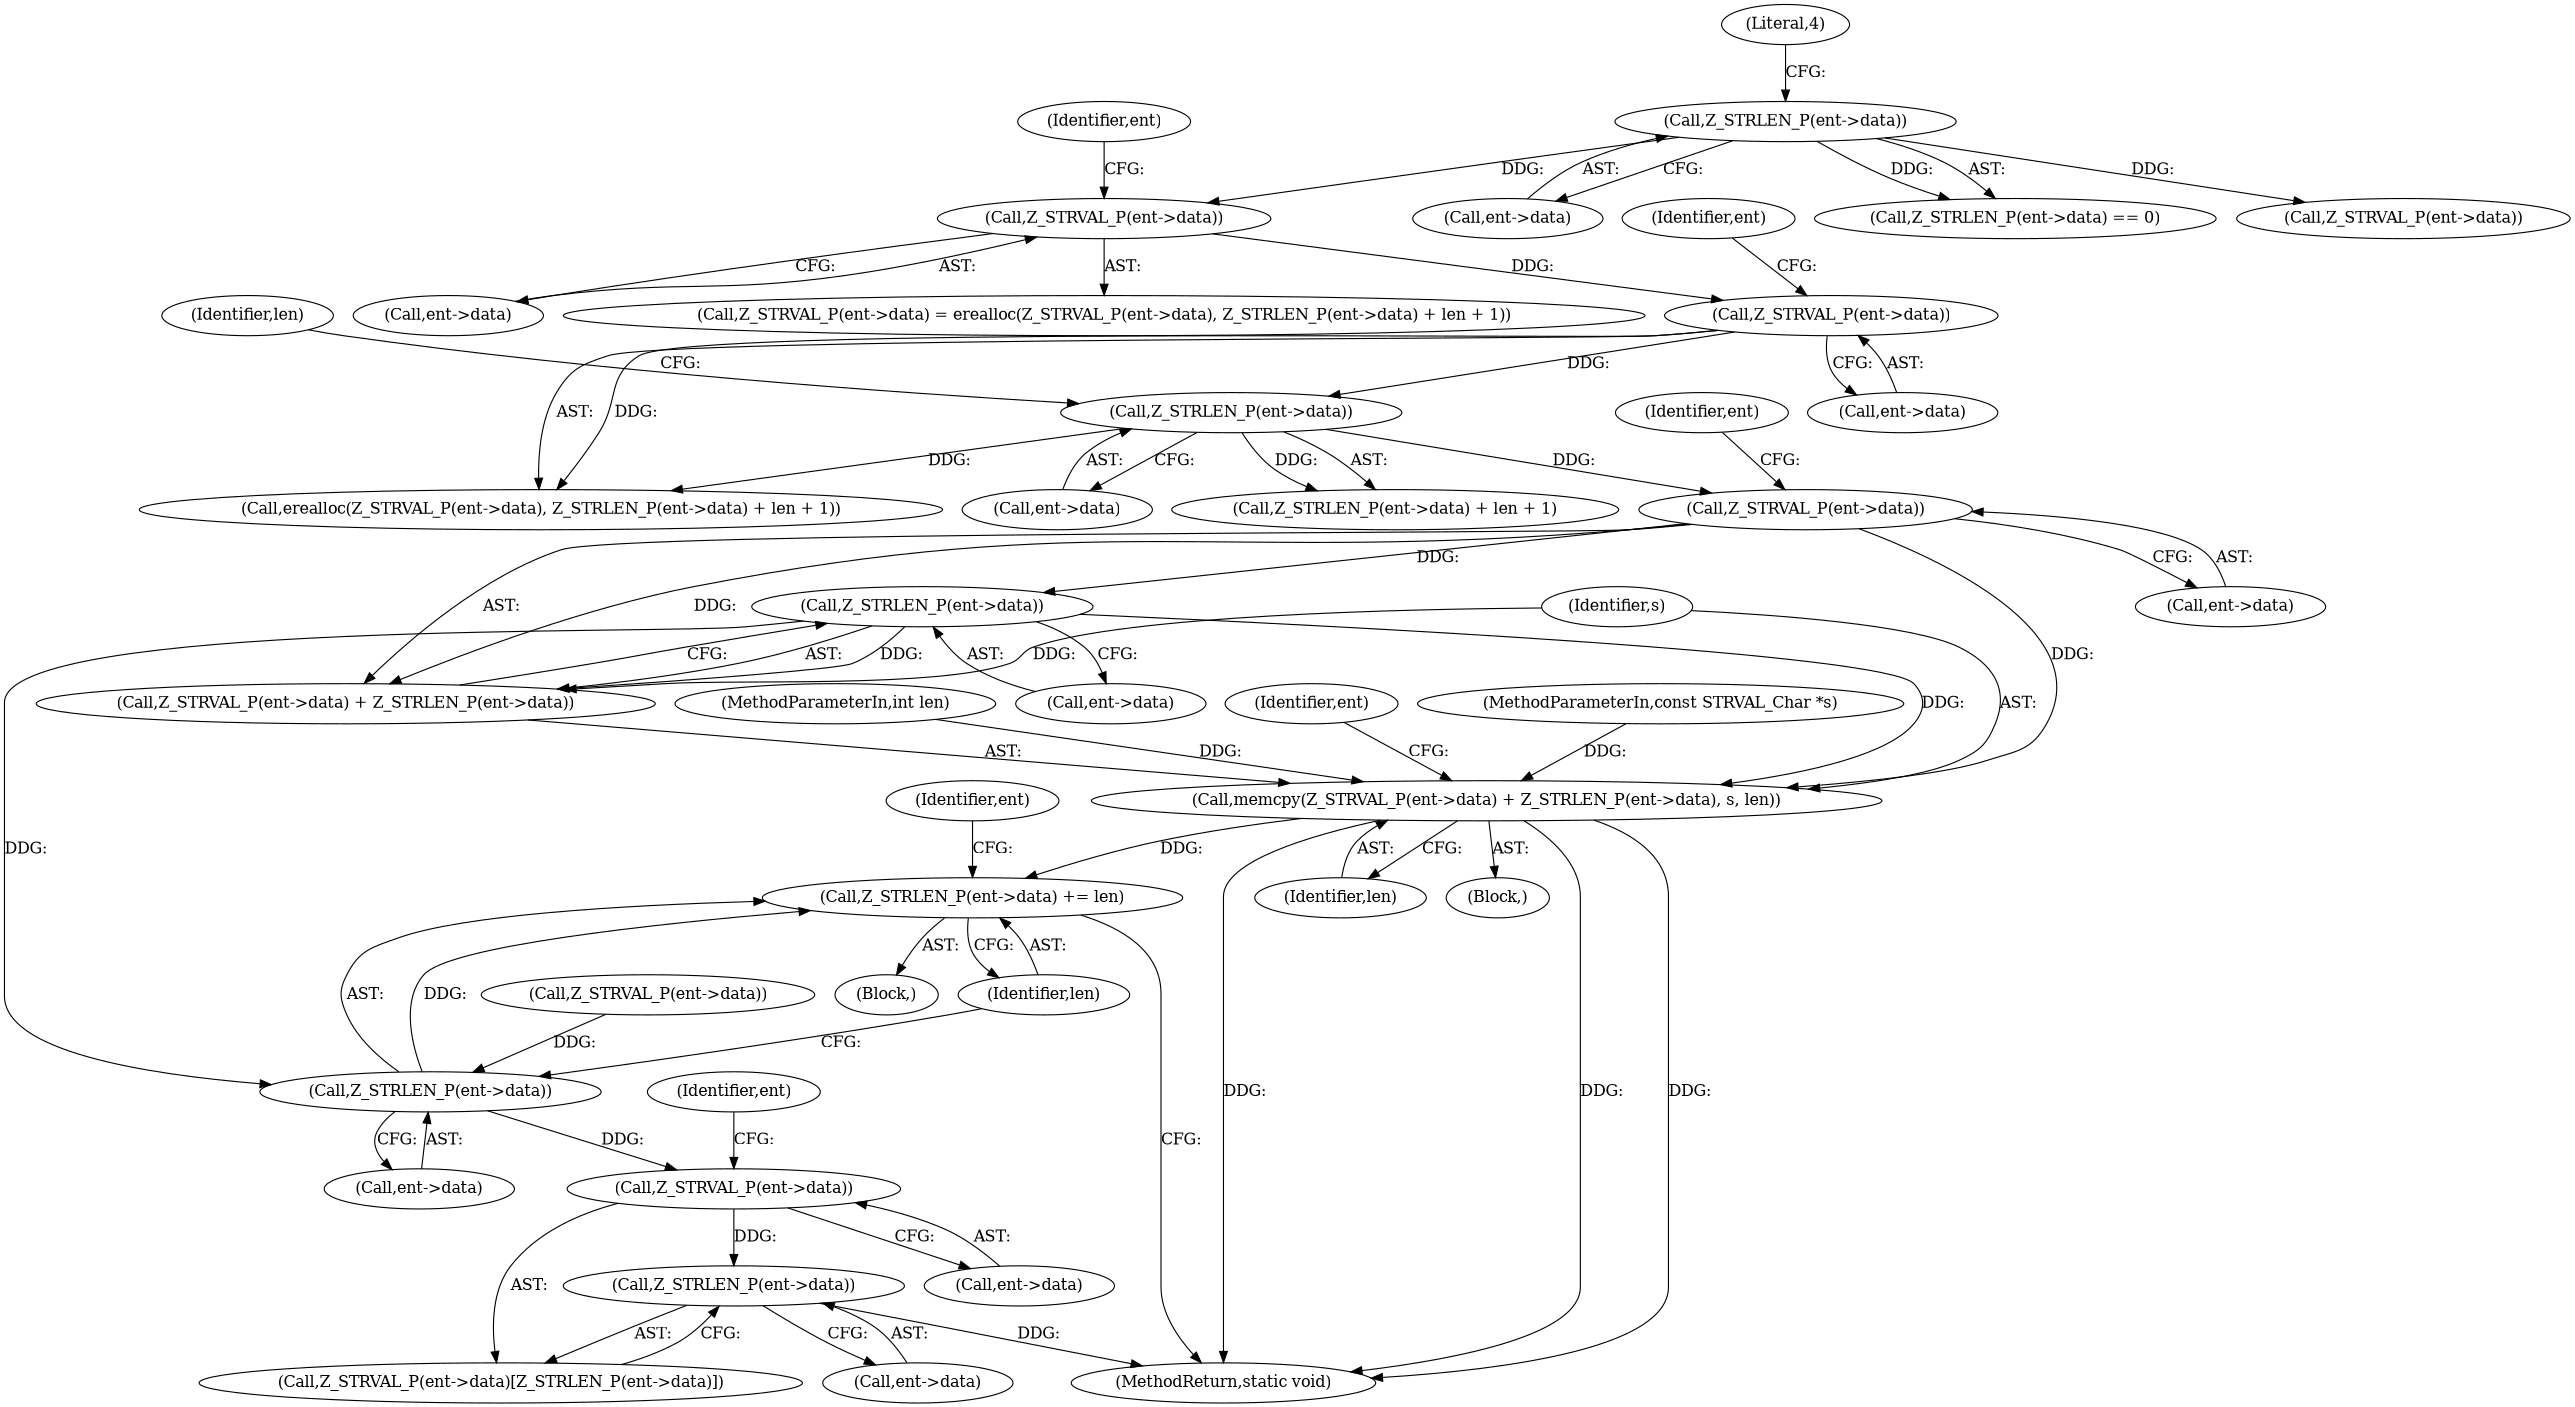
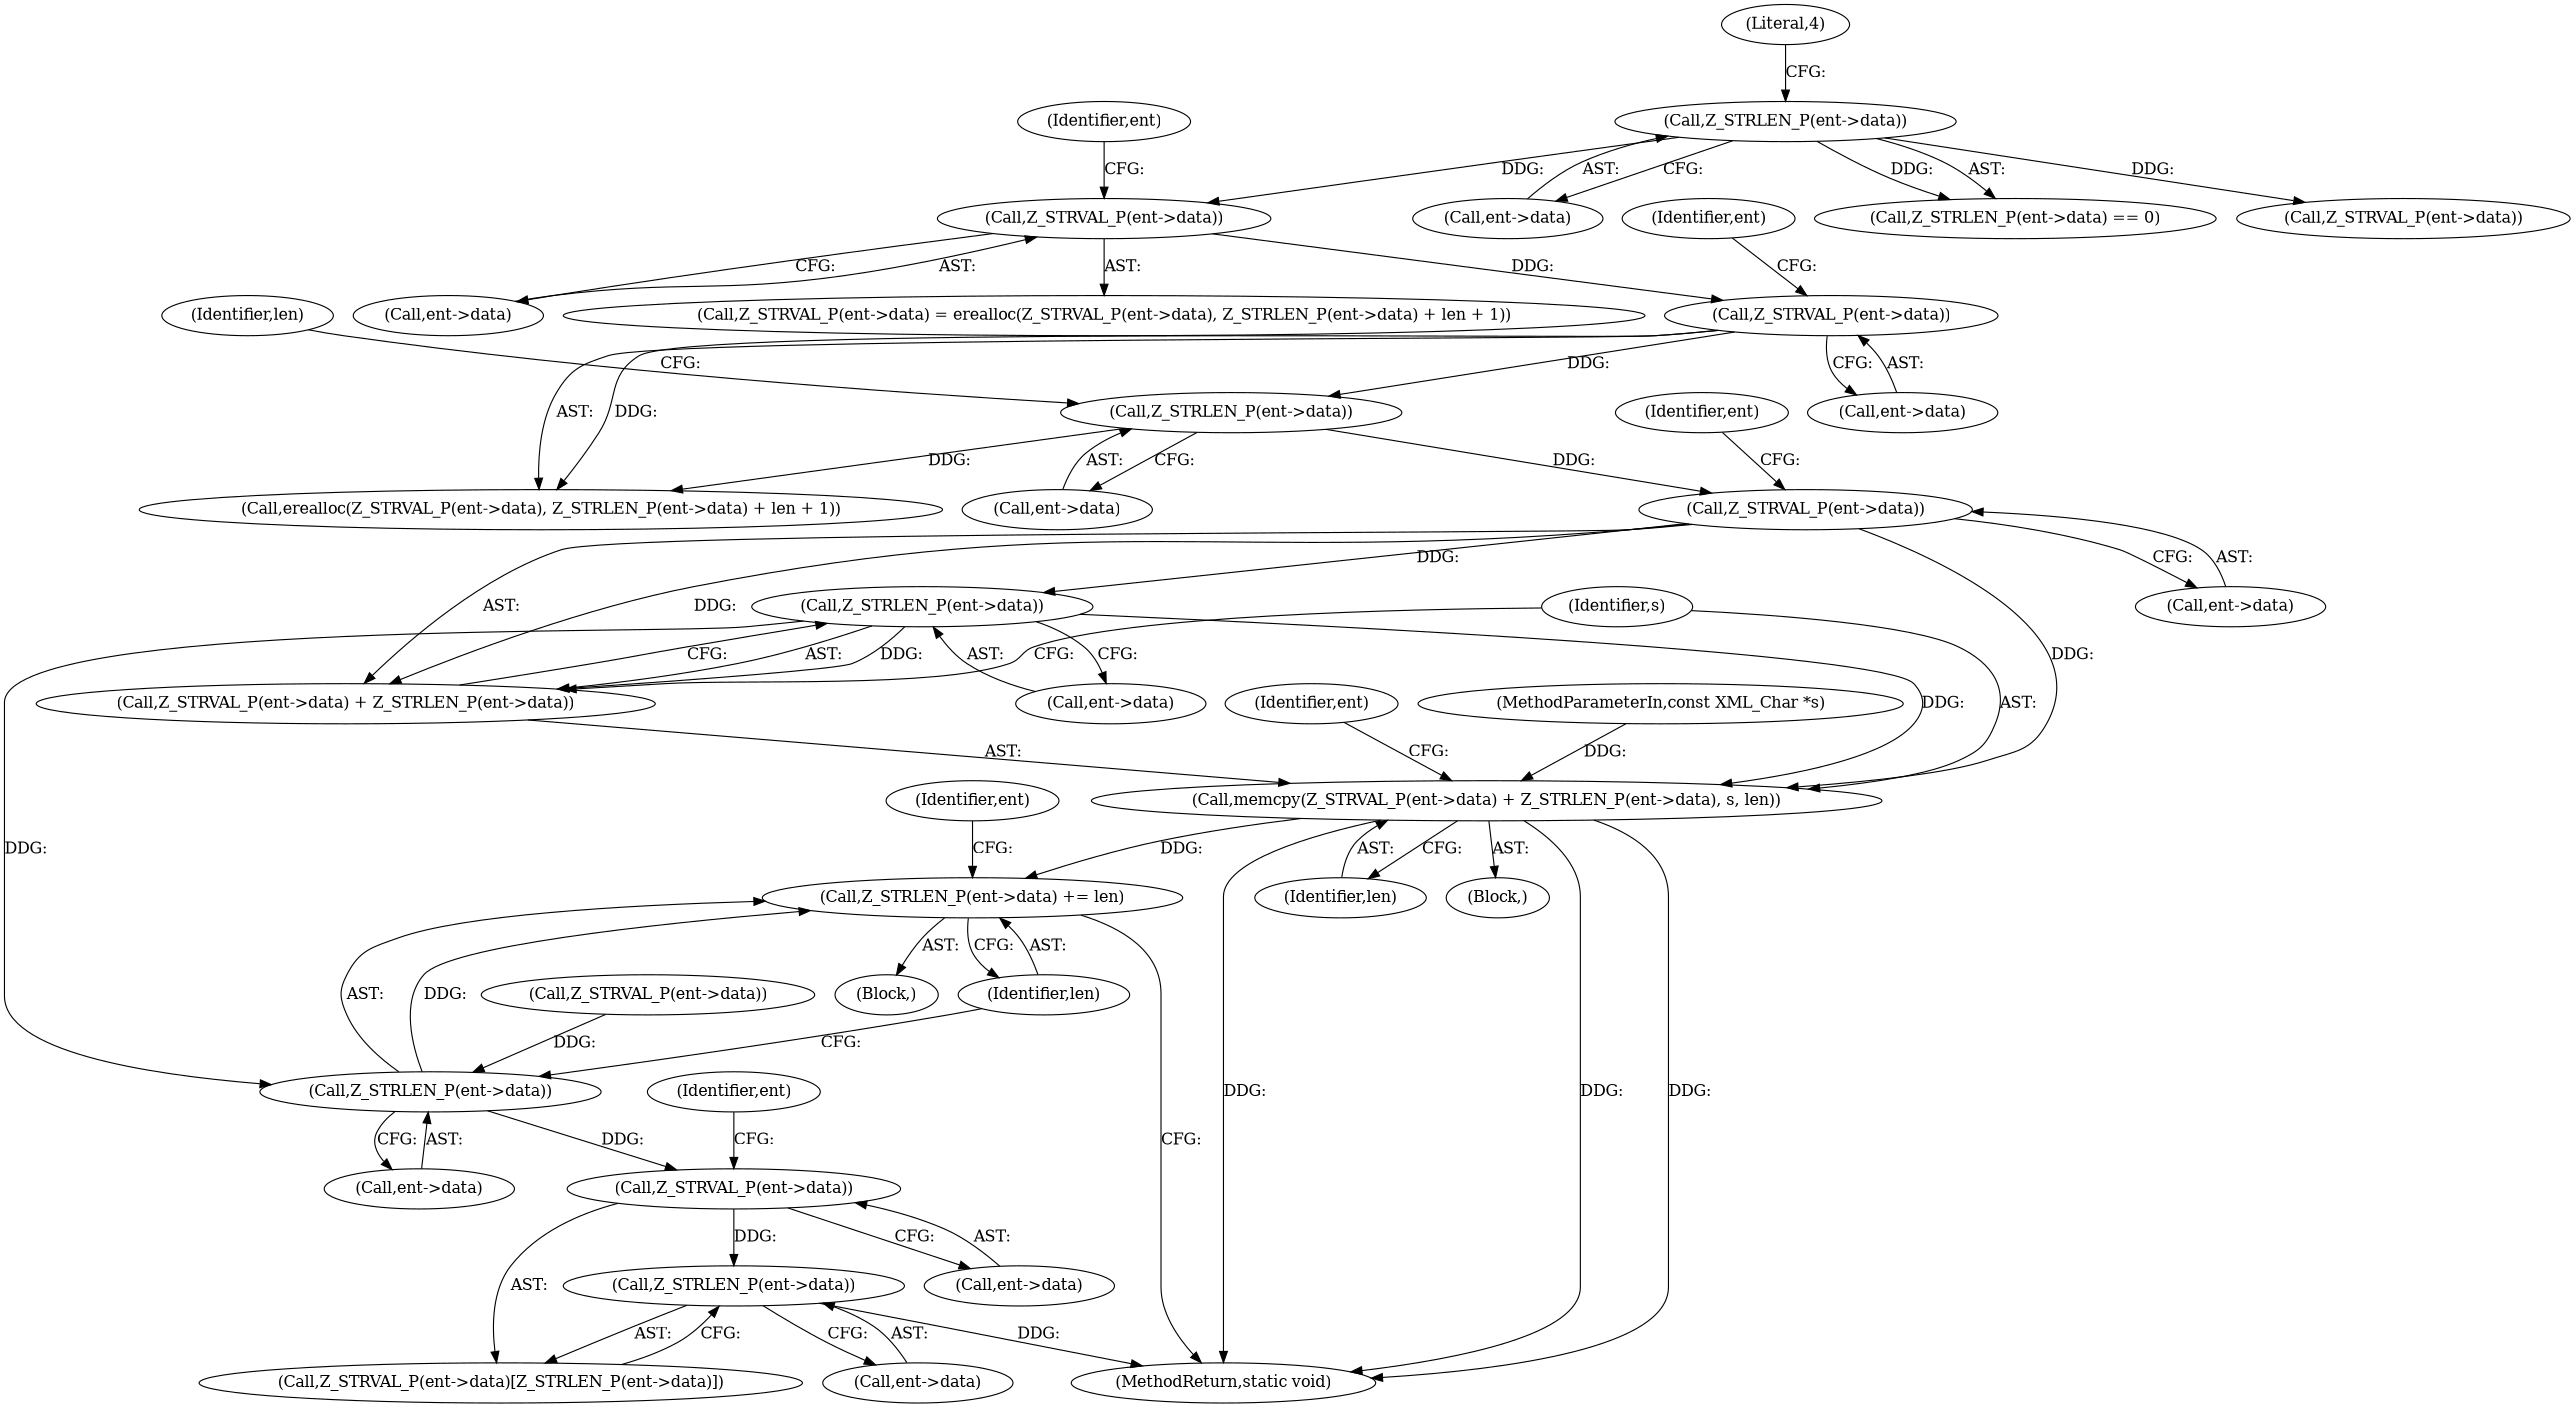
(1395, 510) -> none
(1057, 655) -> (1057, 655)
(835, 704) -> none
(1661, 704) -> (1661, 704)
